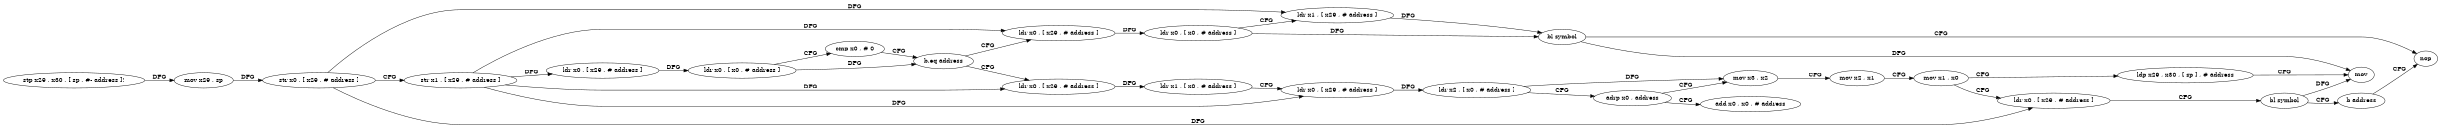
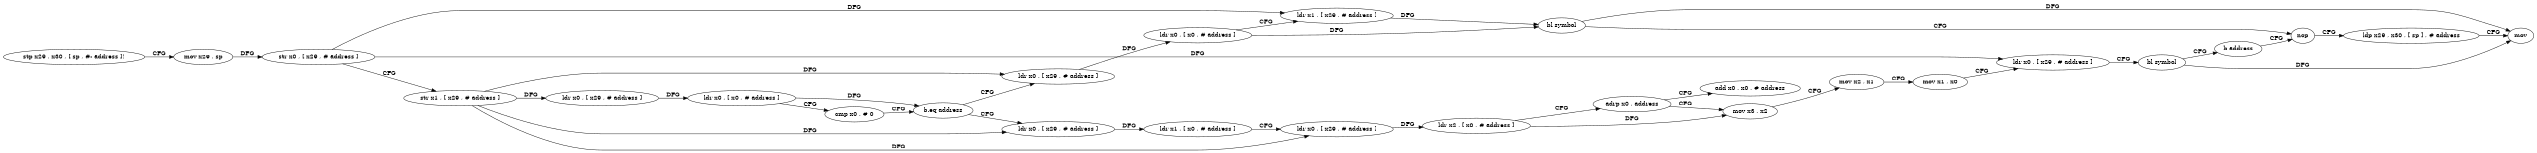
(159, 77) -> (159, 54)
(2041, 77) -> (2327, 36)
